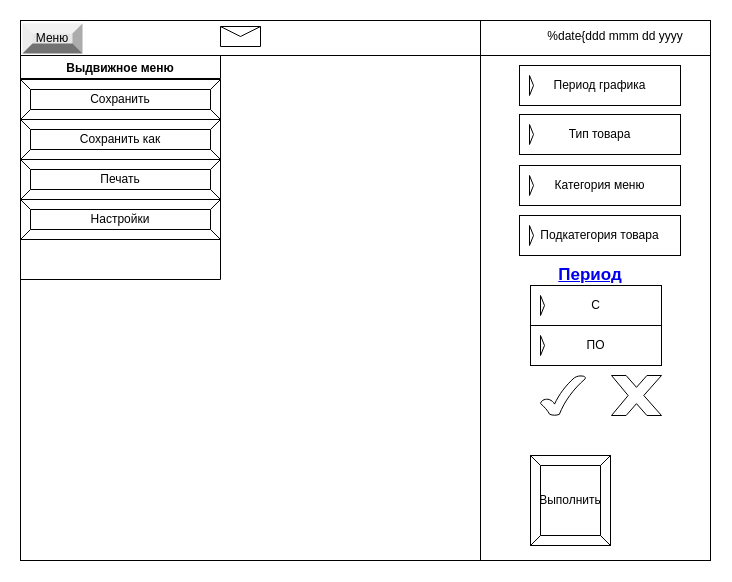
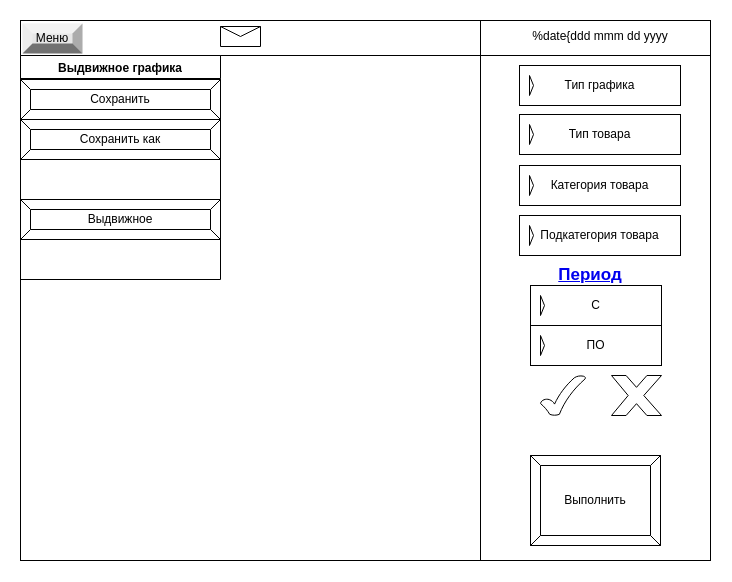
(616, 37) -> (601, 37)
(120, 68) -> (120, 68)
(600, 86) -> (600, 86)
(121, 180) -> none
(600, 186) -> (600, 186)
(121, 220) -> (121, 220)
(571, 501) -> (596, 501)
